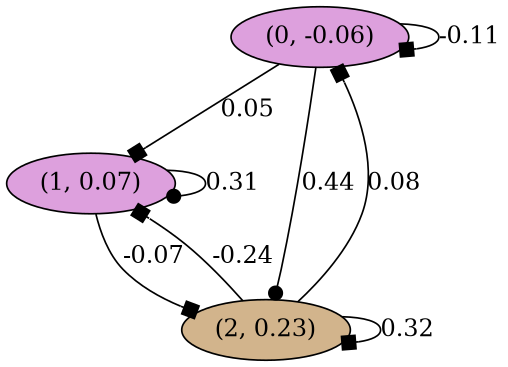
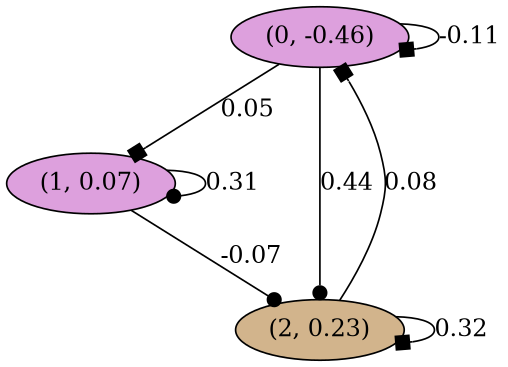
(320, 37) -> (320, 37)
(199, 256) -> none
(125, 272) -> (200, 253)
